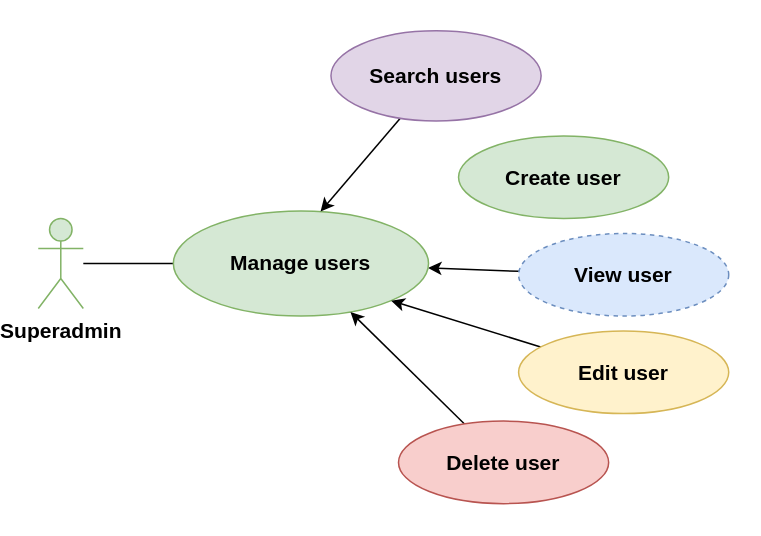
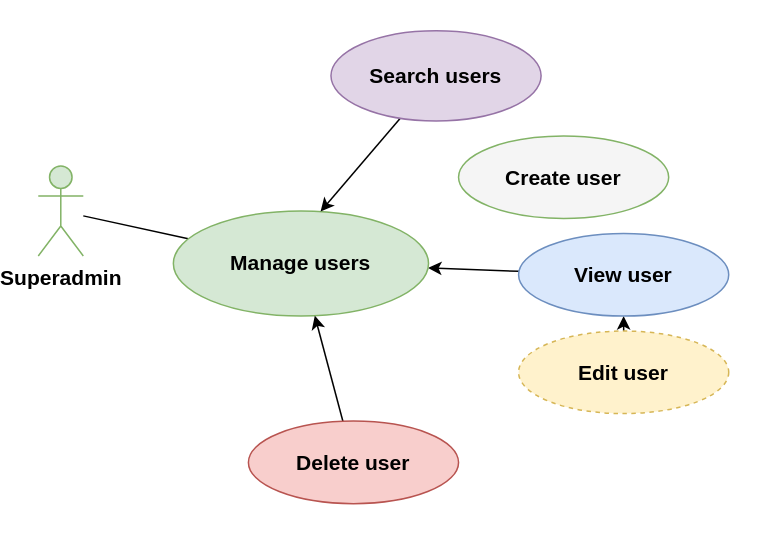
(563, 177) -> (563, 177)
(61, 263) -> (61, 211)
(623, 275) -> (623, 275)
(470, 325) -> (623, 329)
(623, 372) -> (623, 372)
(503, 462) -> (353, 462)
